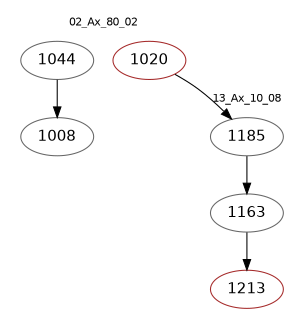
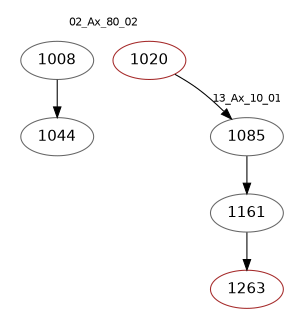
(57, 93) -> (57, 93)
(247, 99) -> (247, 99)
(247, 137) -> (247, 137)
(247, 213) -> (247, 213)
(247, 289) -> (247, 289)
